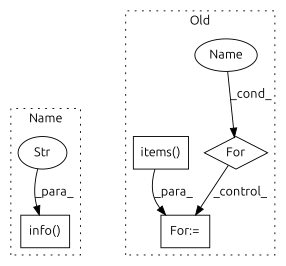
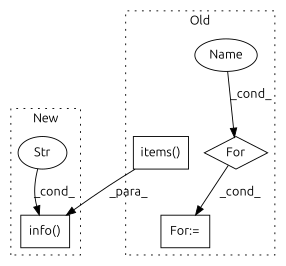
(46, 119) -> (46, 119)
(152, 189) -> (104, 189)
(55, 192) -> (55, 192)
(241, 192) -> (241, 192)
